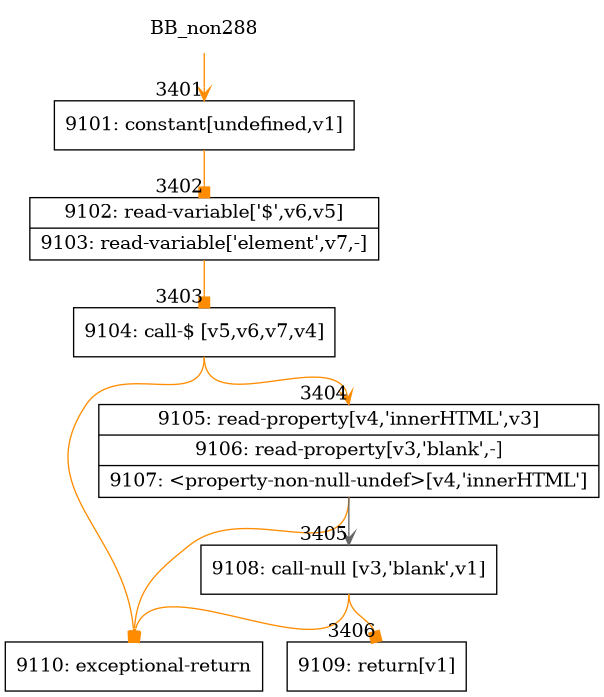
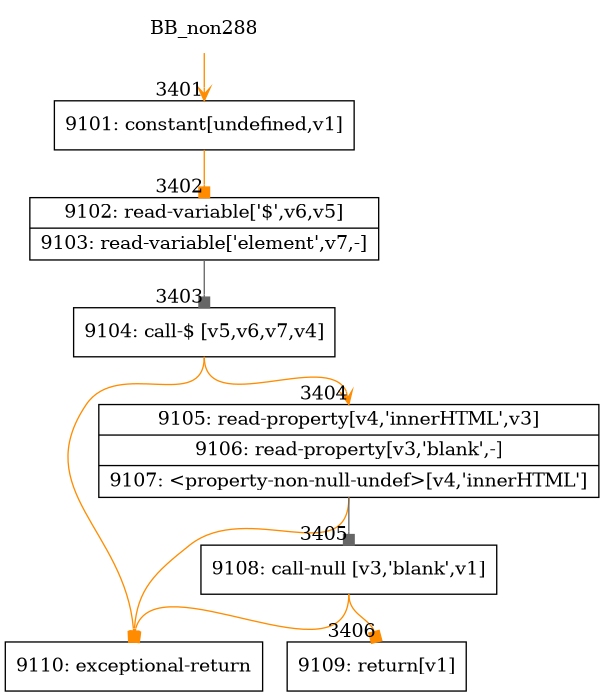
(204, 277) -> (204, 277)
(349, 515) -> (349, 515)
